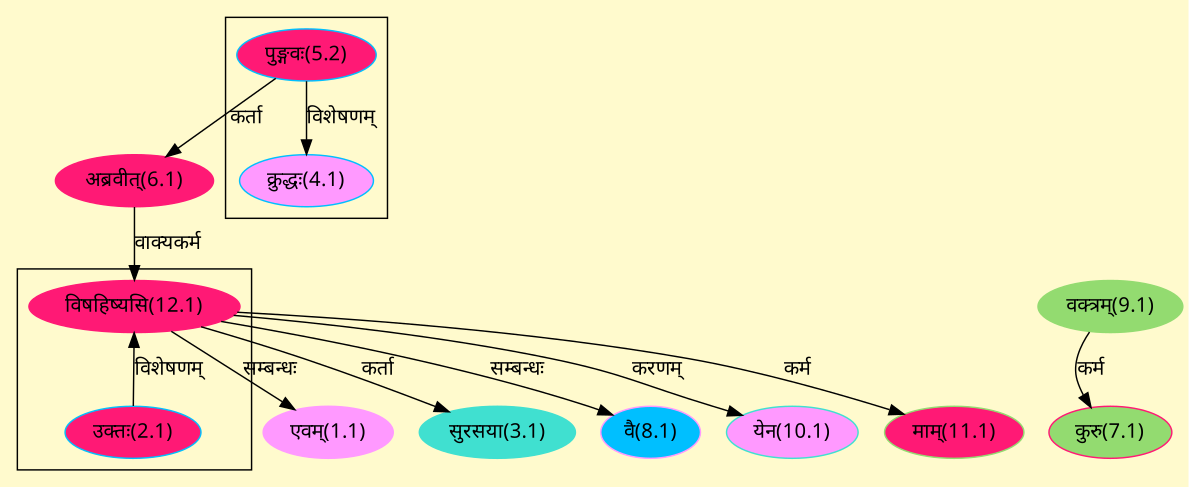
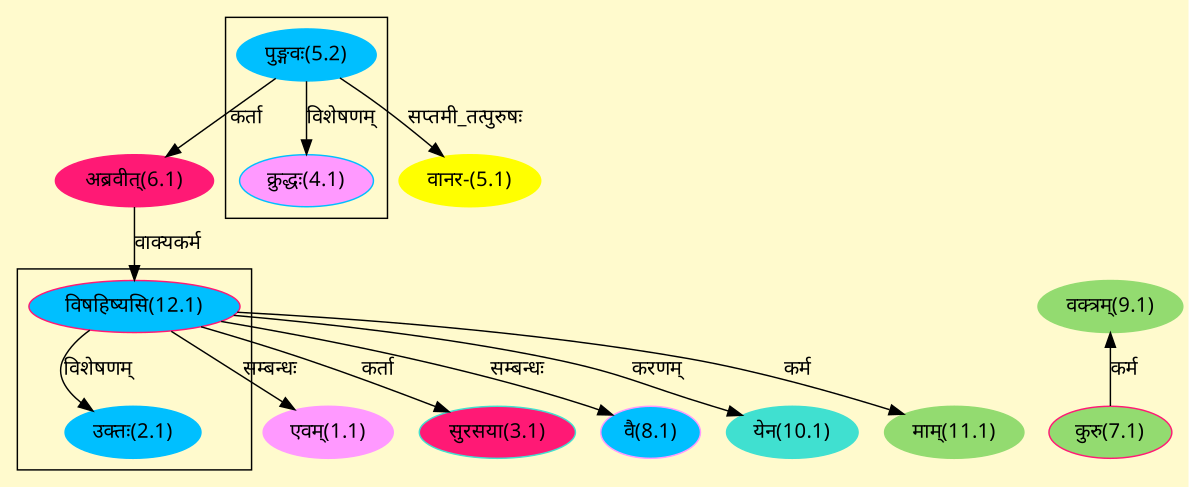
(307, 55) -> (307, 55)
none -> (470, 181)
(134, 307) -> (134, 307)
(1076, 363) -> (1110, 377)
(134, 377) -> (61, 365)
(133, 432) -> (133, 432)
(497, 432) -> (497, 432)
(792, 432) -> (792, 432)
(954, 432) -> (954, 432)
